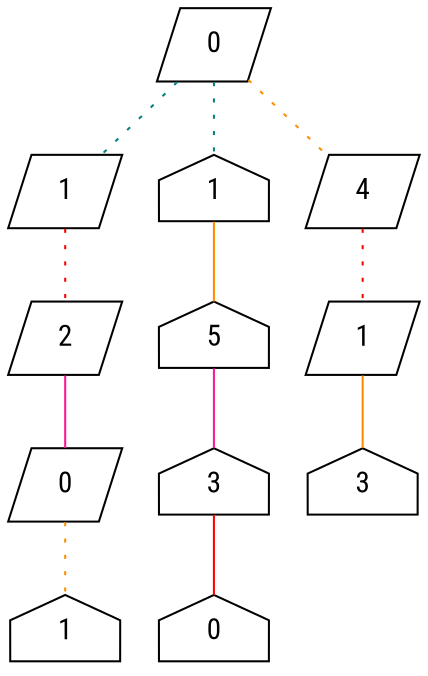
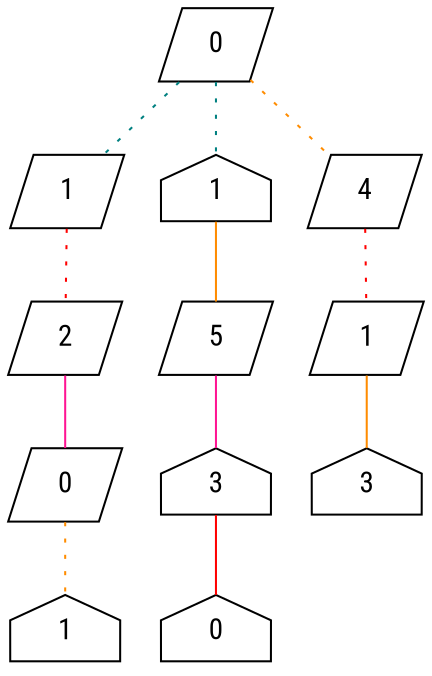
(214, 338) -> (216, 338)
